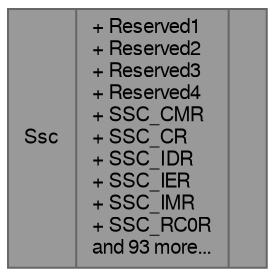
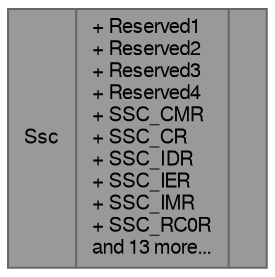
(152, 248) -> (152, 248)
